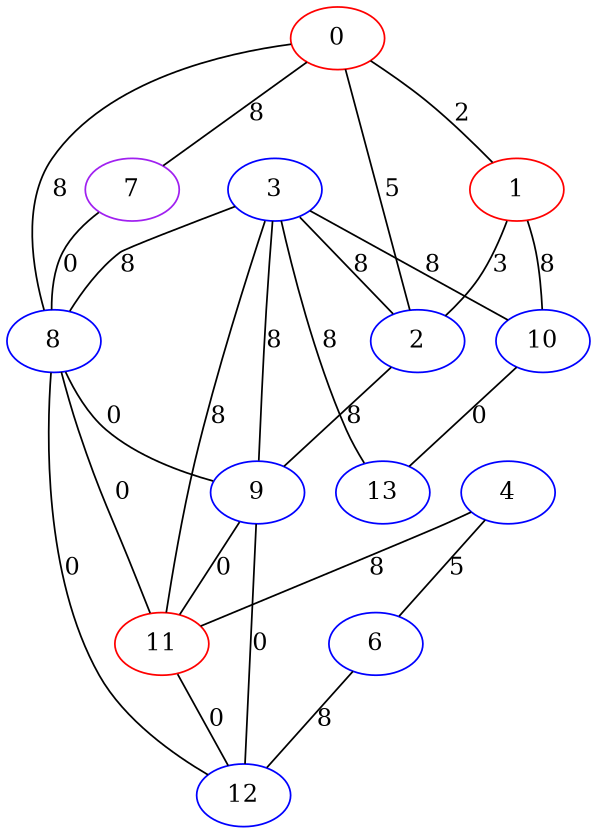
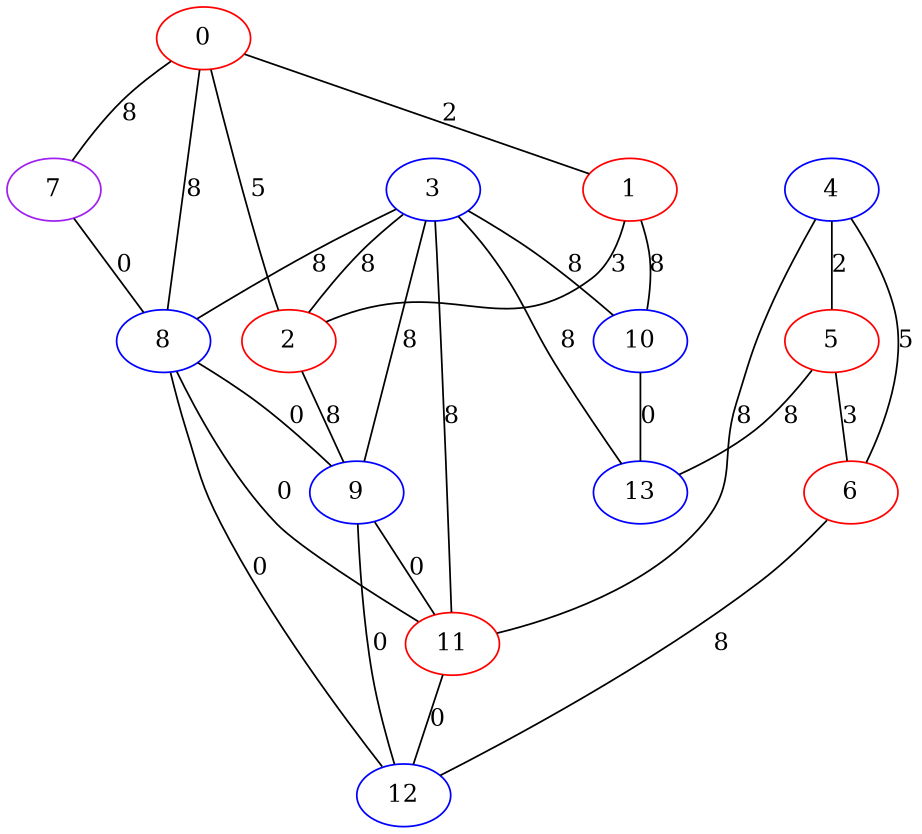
(418, 341) -> (289, 341)
none -> (832, 341)
(376, 644) -> (851, 492)
